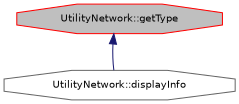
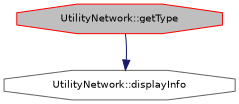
(113, 57) -> (126, 47)
